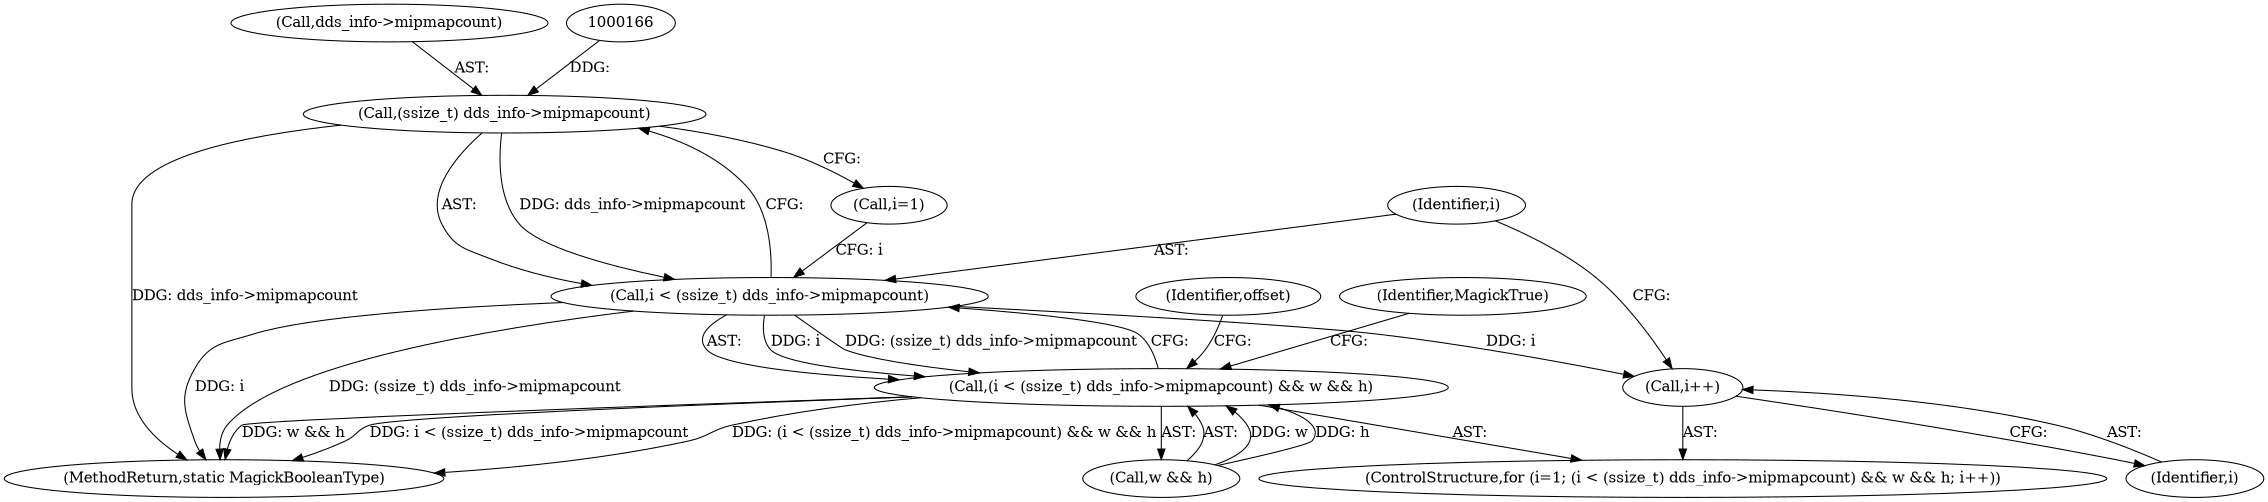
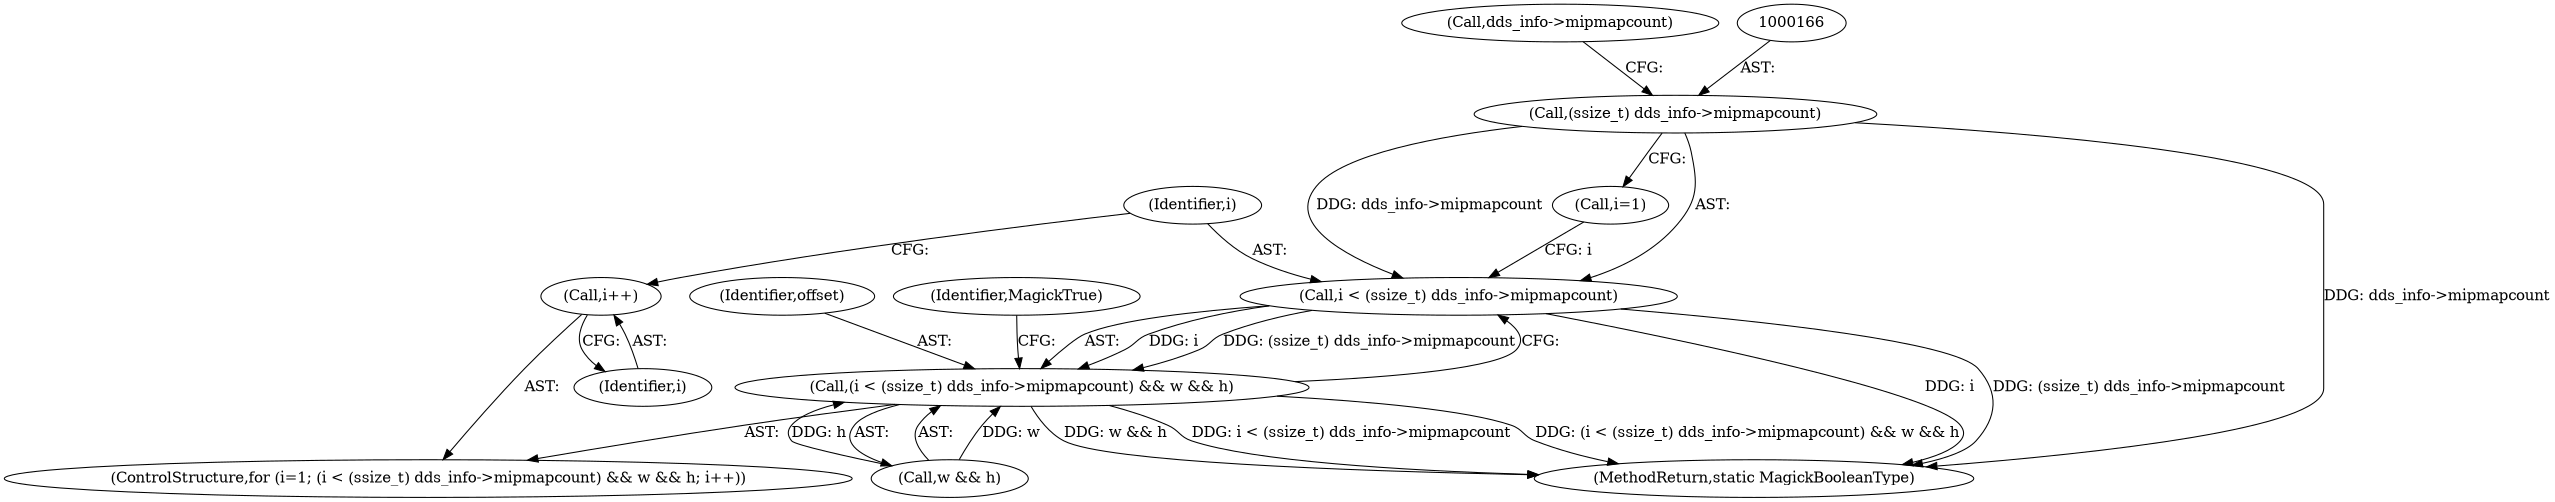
(474, 69) -> (1647, 69)
(592, 69) -> (1760, 69)
(741, 180) -> none
(1291, 326) -> none
(1235, 342) -> (937, 342)
